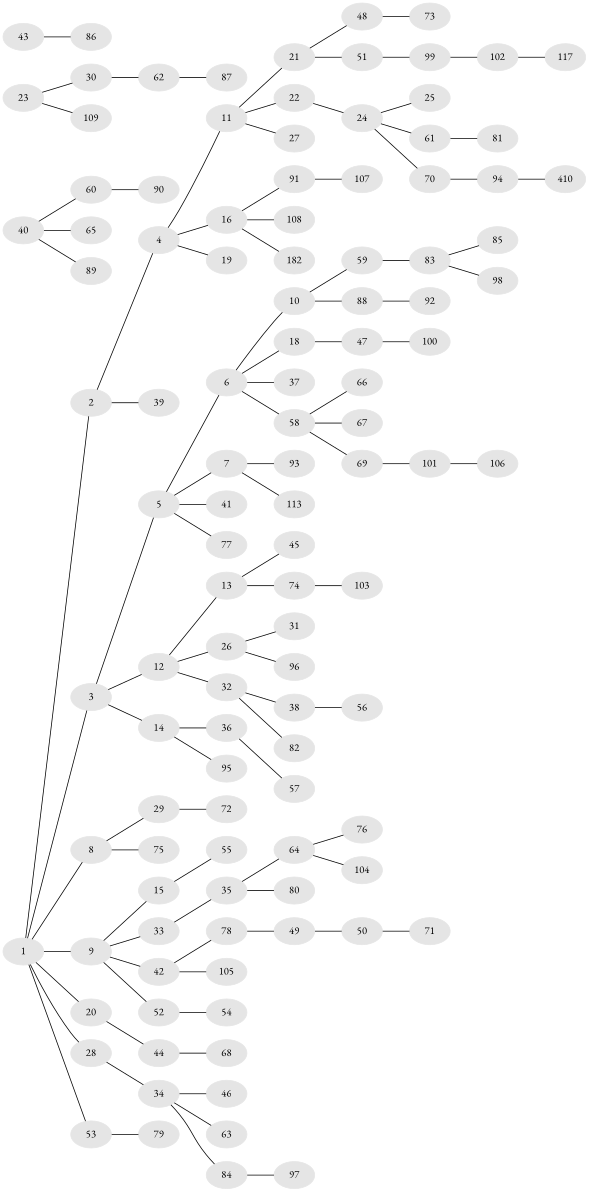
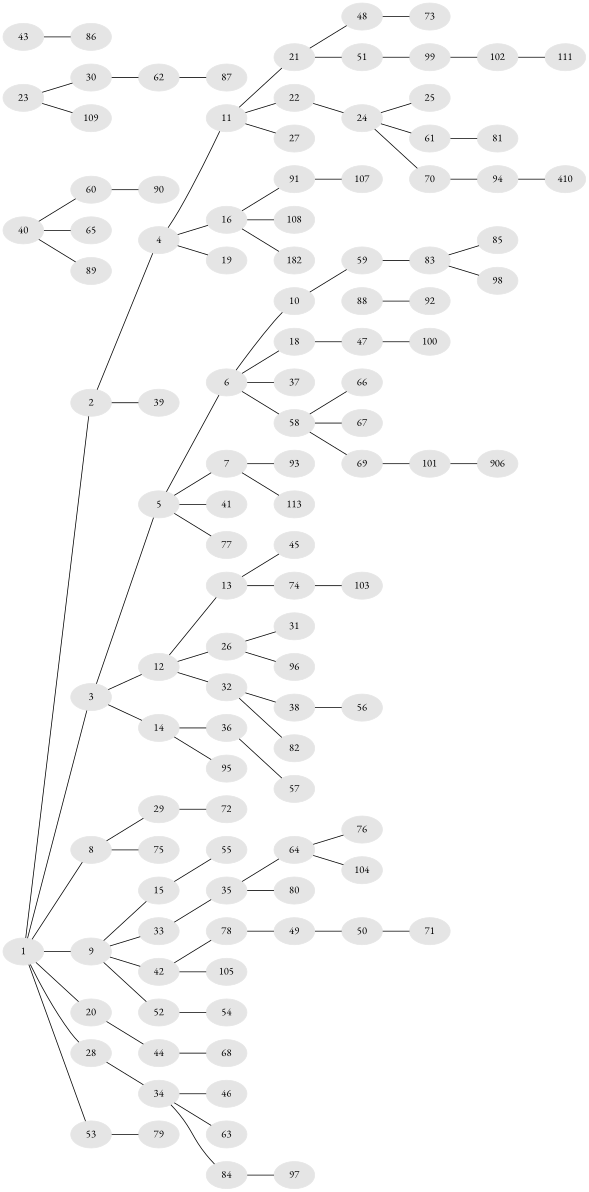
(565, 57) -> (565, 57)
(328, 301) -> none
(498, 464) -> (498, 464)
